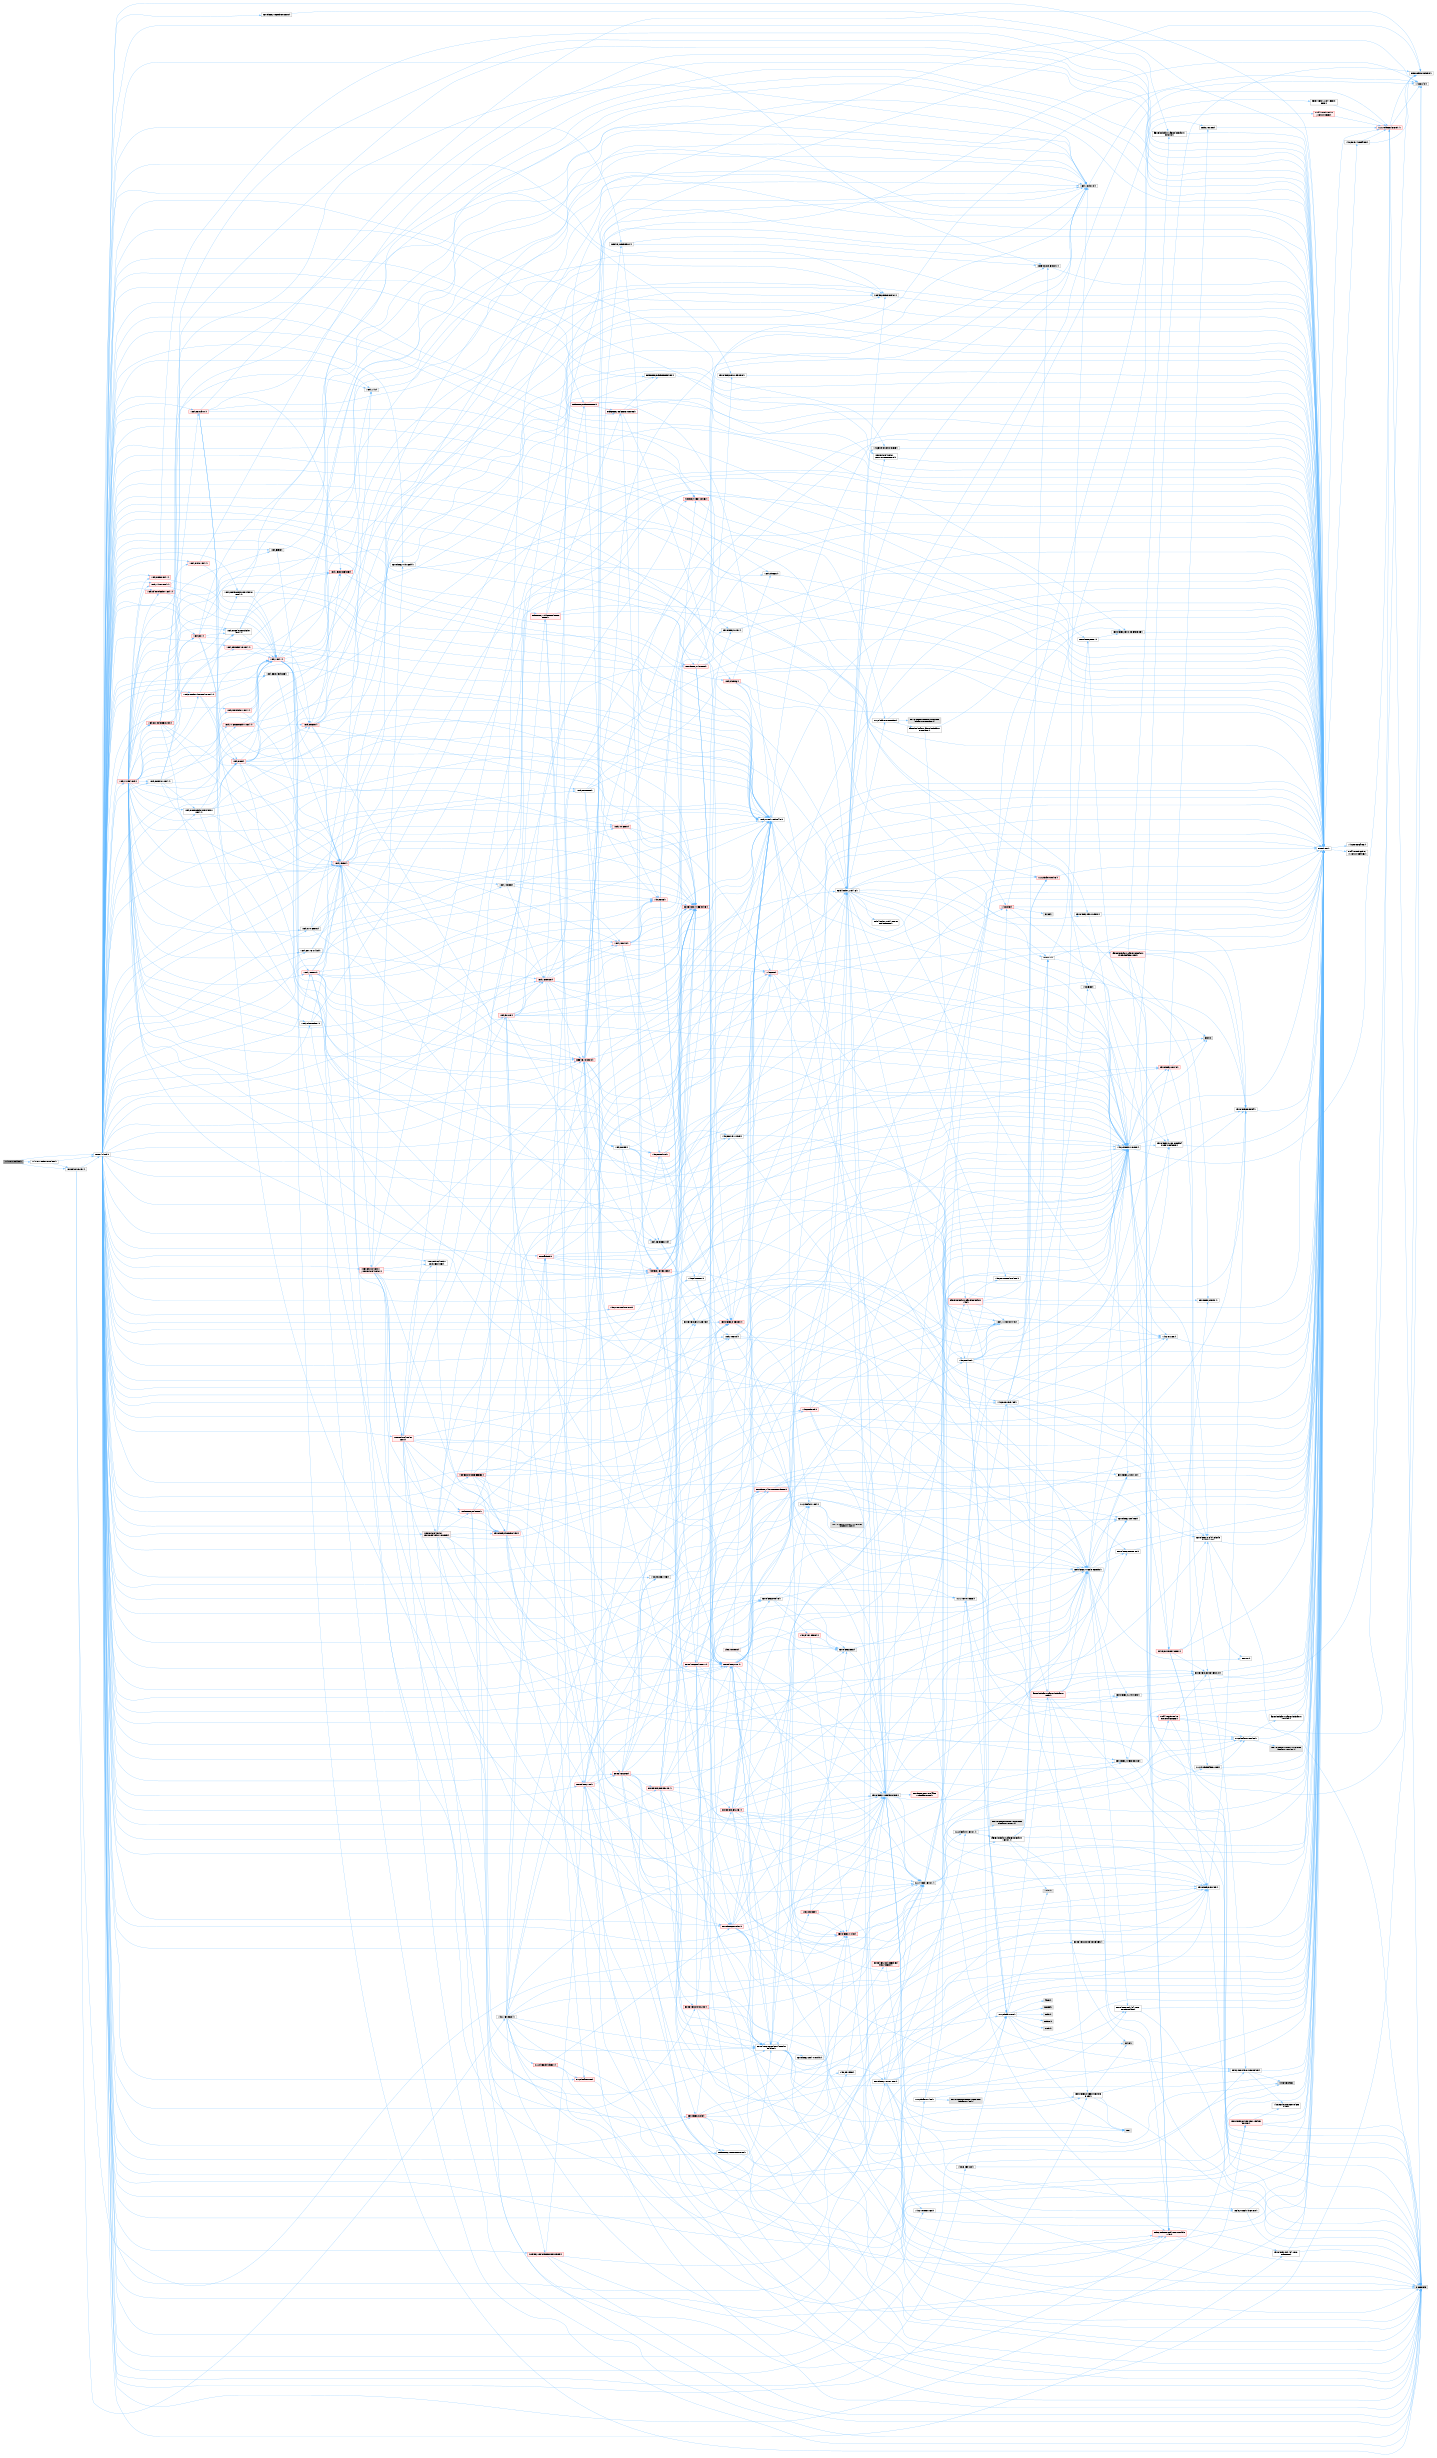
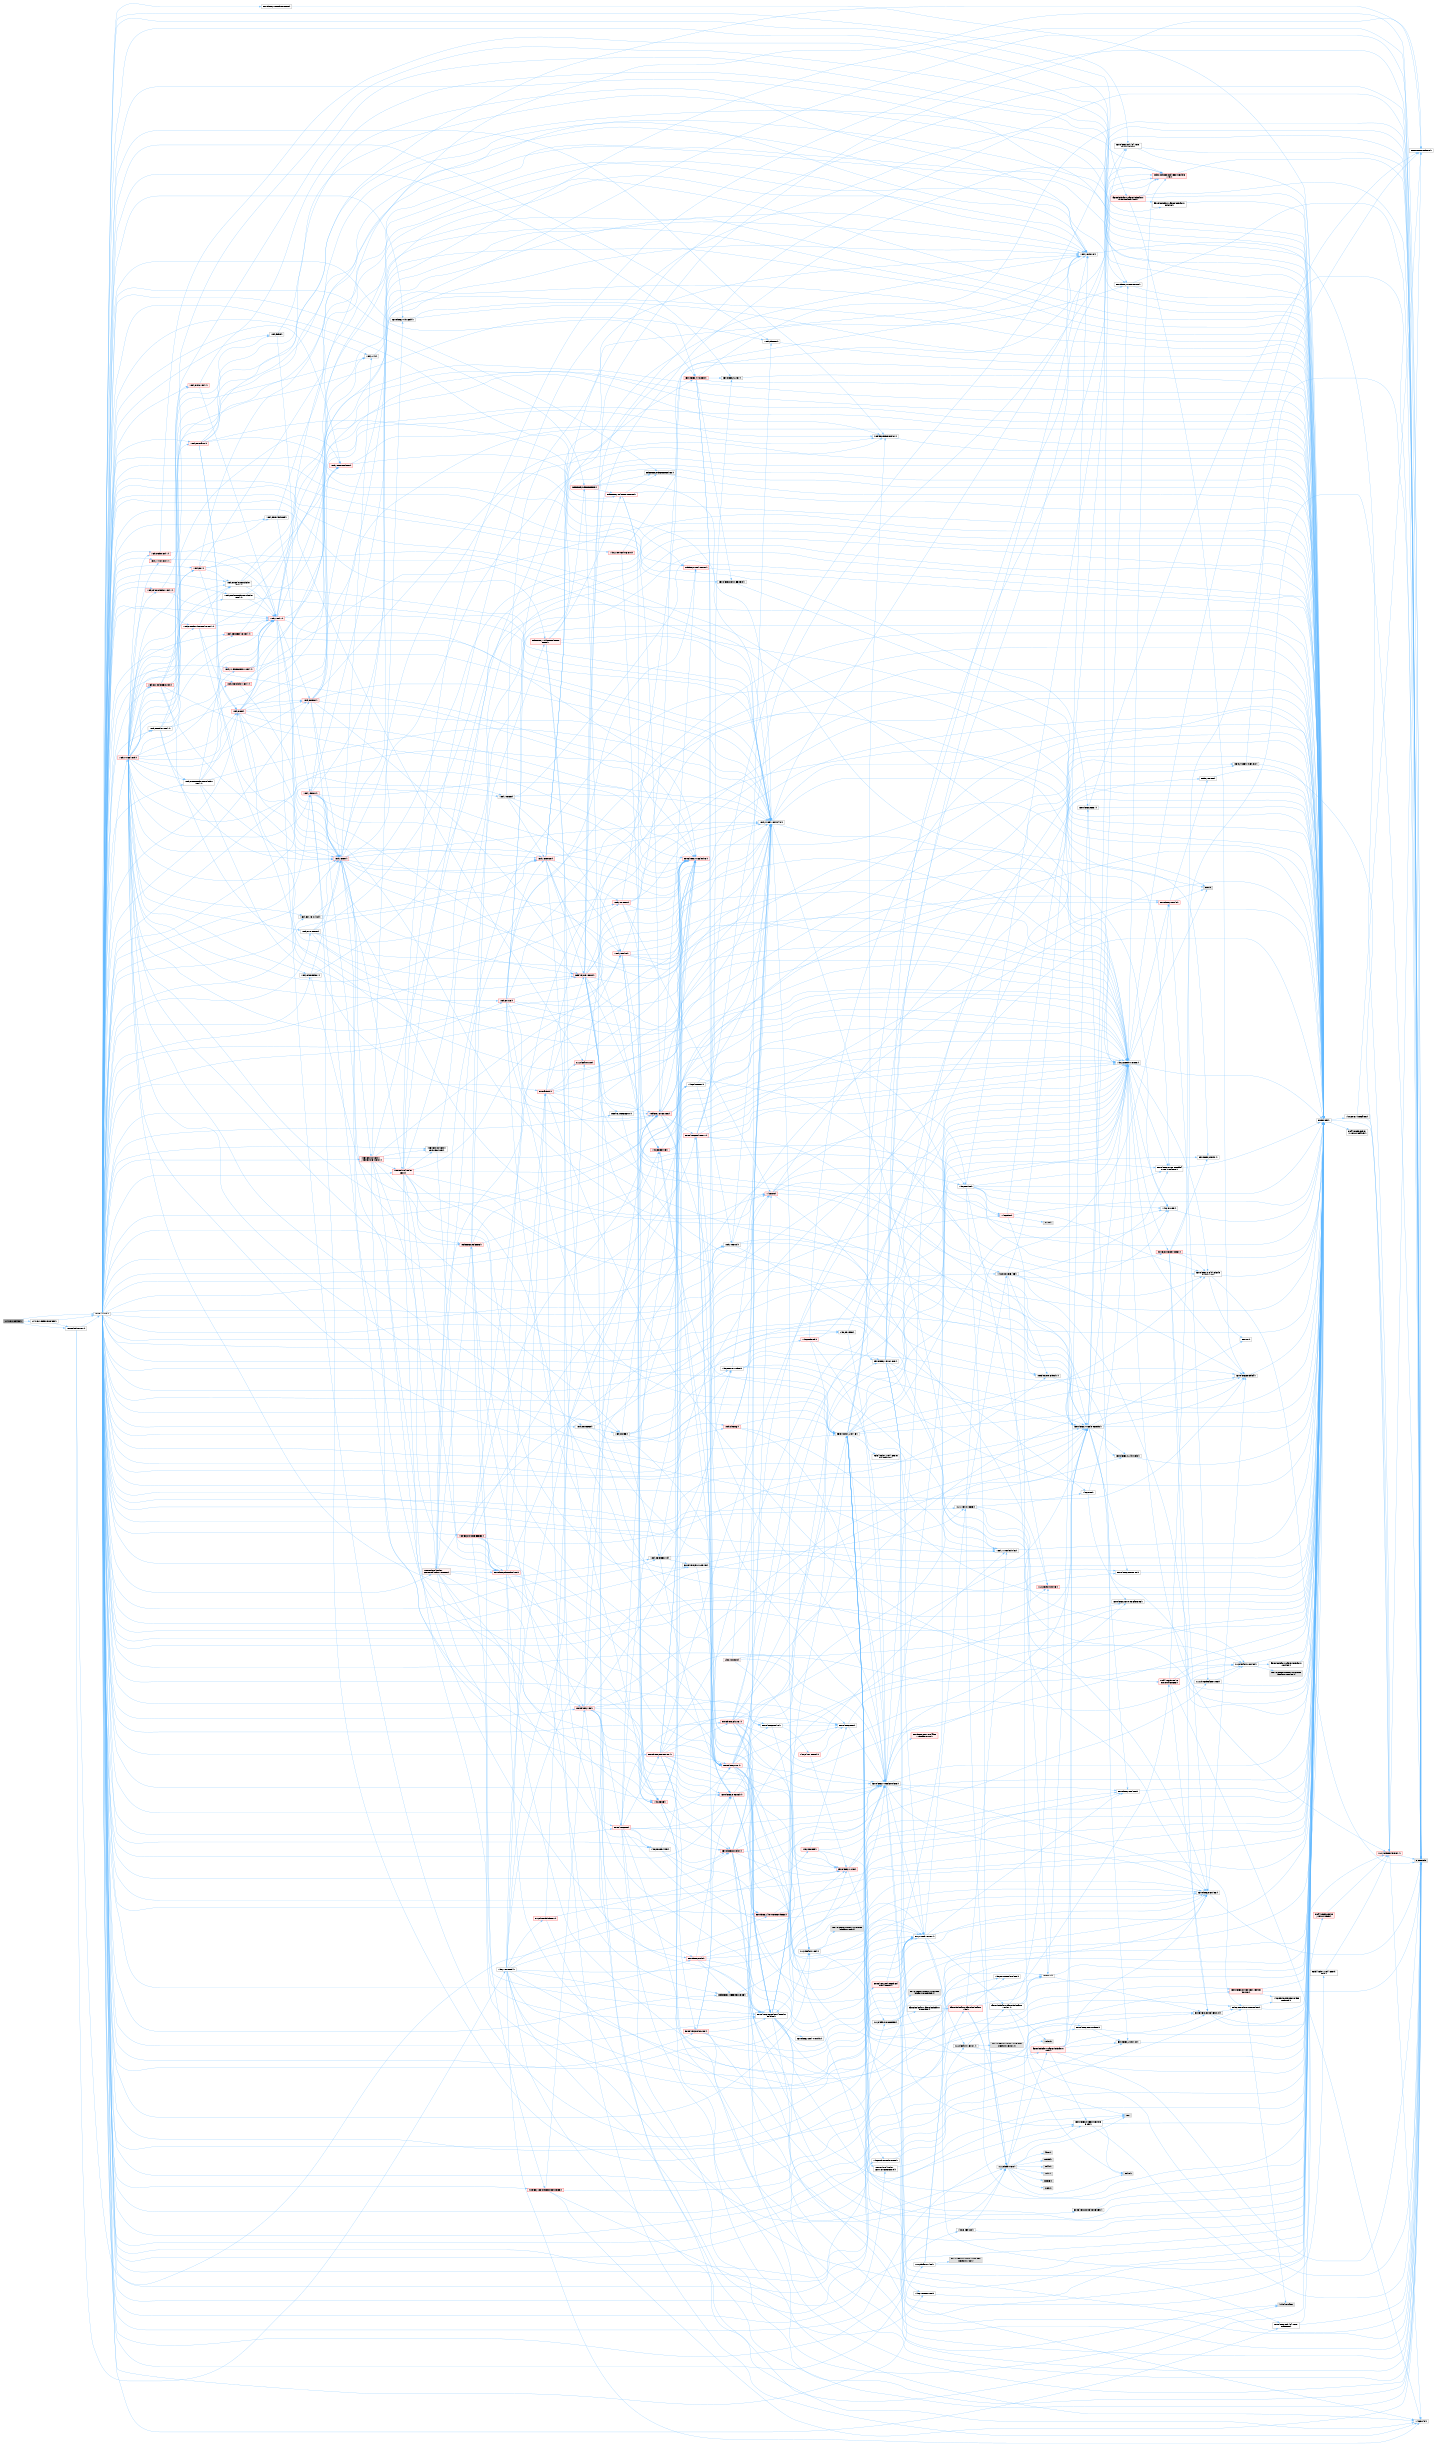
(1357, 845) -> none
(585, 1060) -> (585, 975)
(613, 1466) -> (485, 1859)
(1286, 2106) -> (1286, 1999)
none -> (1048, 2167)
